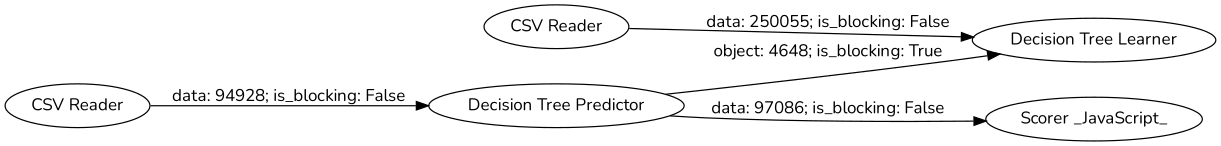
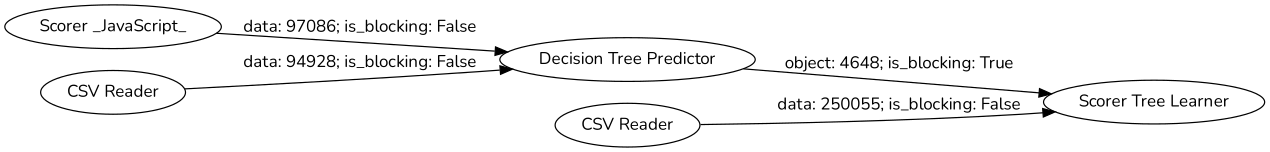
(1094, 40) -> (1154, 102)
(822, 121) -> (356, 42)
